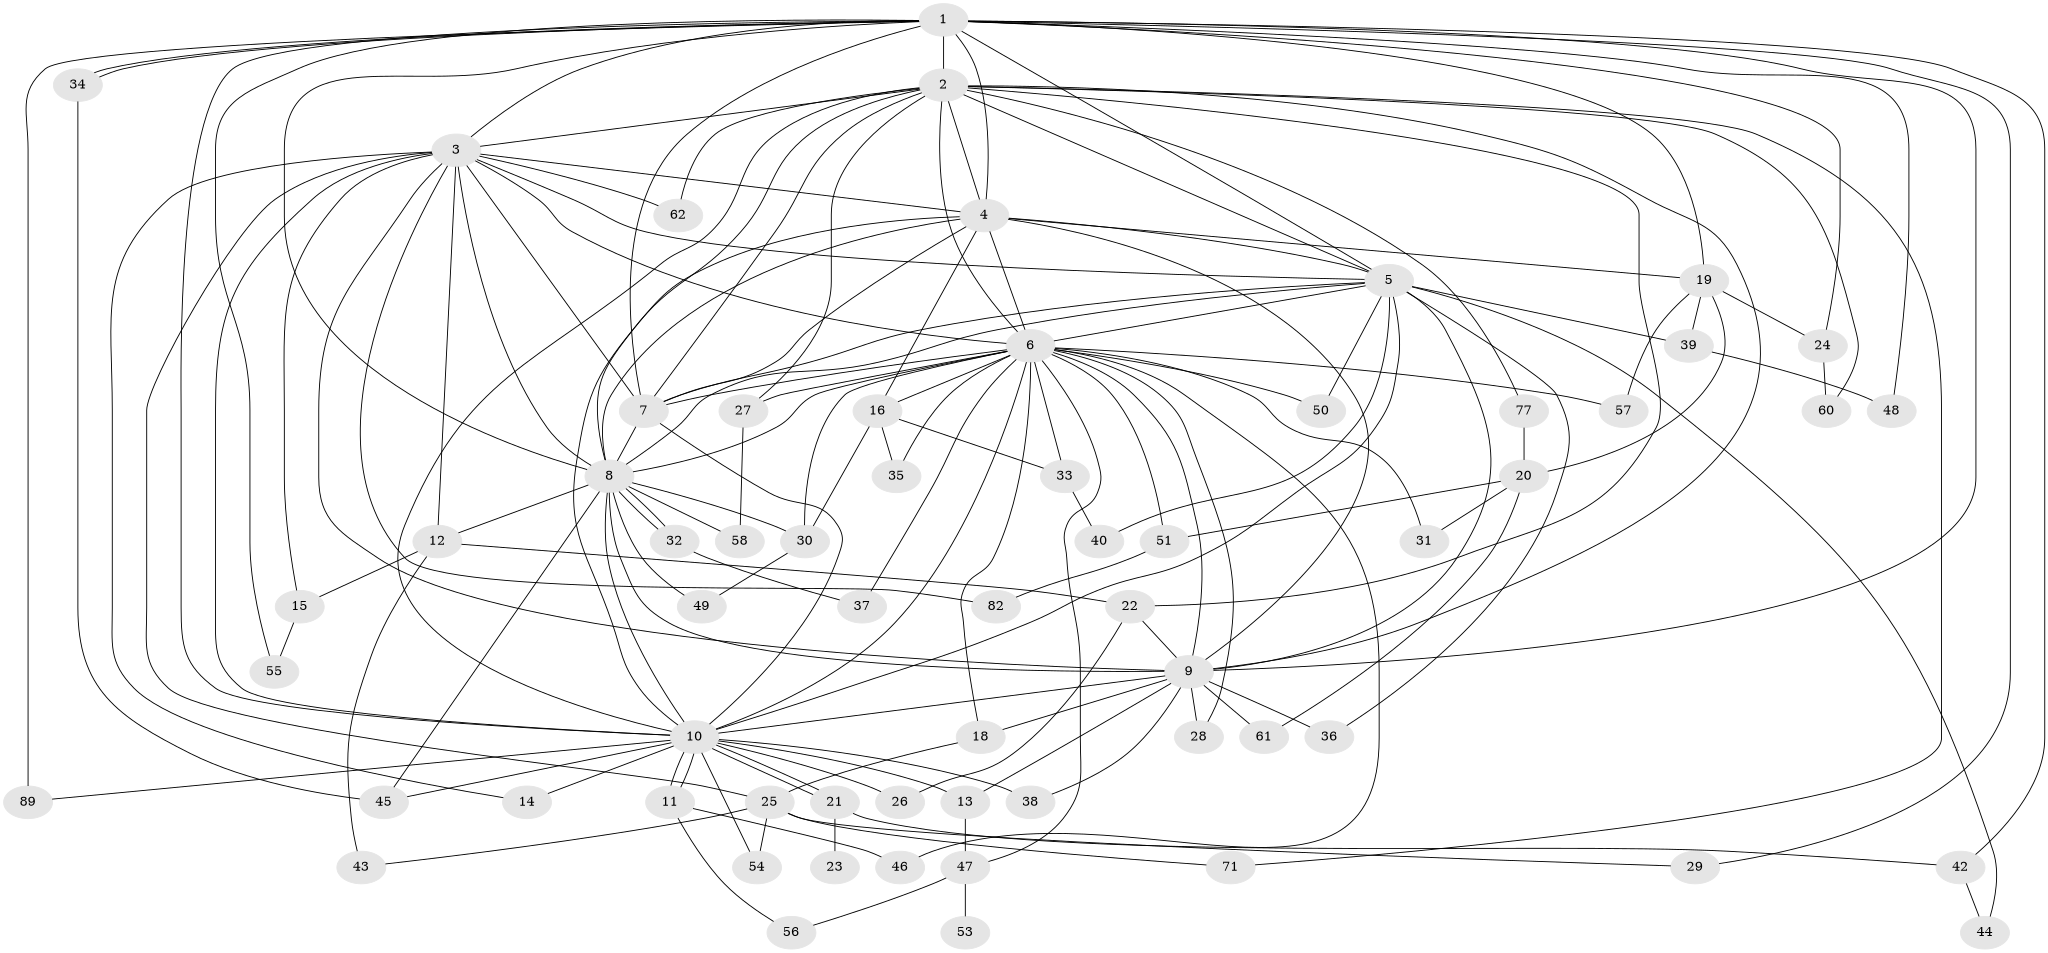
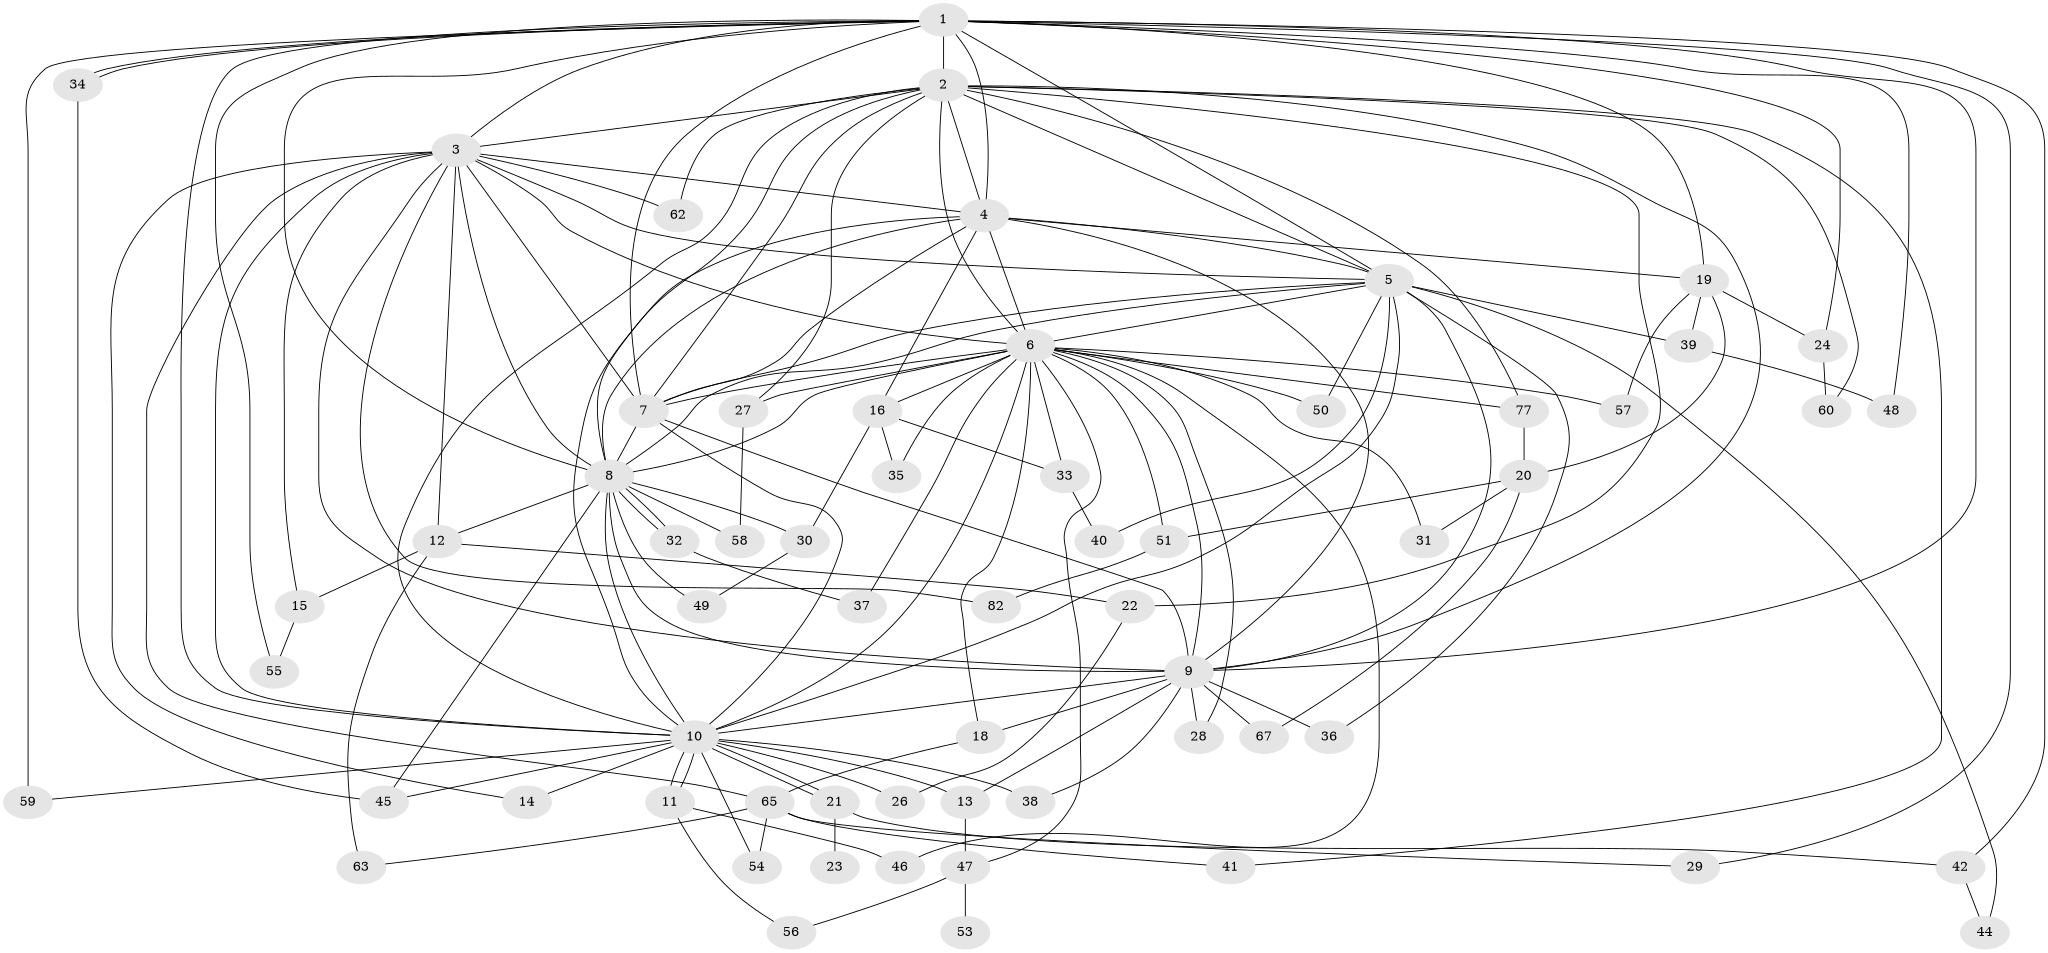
(851, 391) -> (1277, 379)
(1160, 639) -> (946, 519)
(1264, 737) -> (1264, 737)
(28, 802) -> (28, 802)
(770, 802) -> (770, 802)
(361, 868) -> (361, 868)
(1231, 868) -> (1231, 868)
